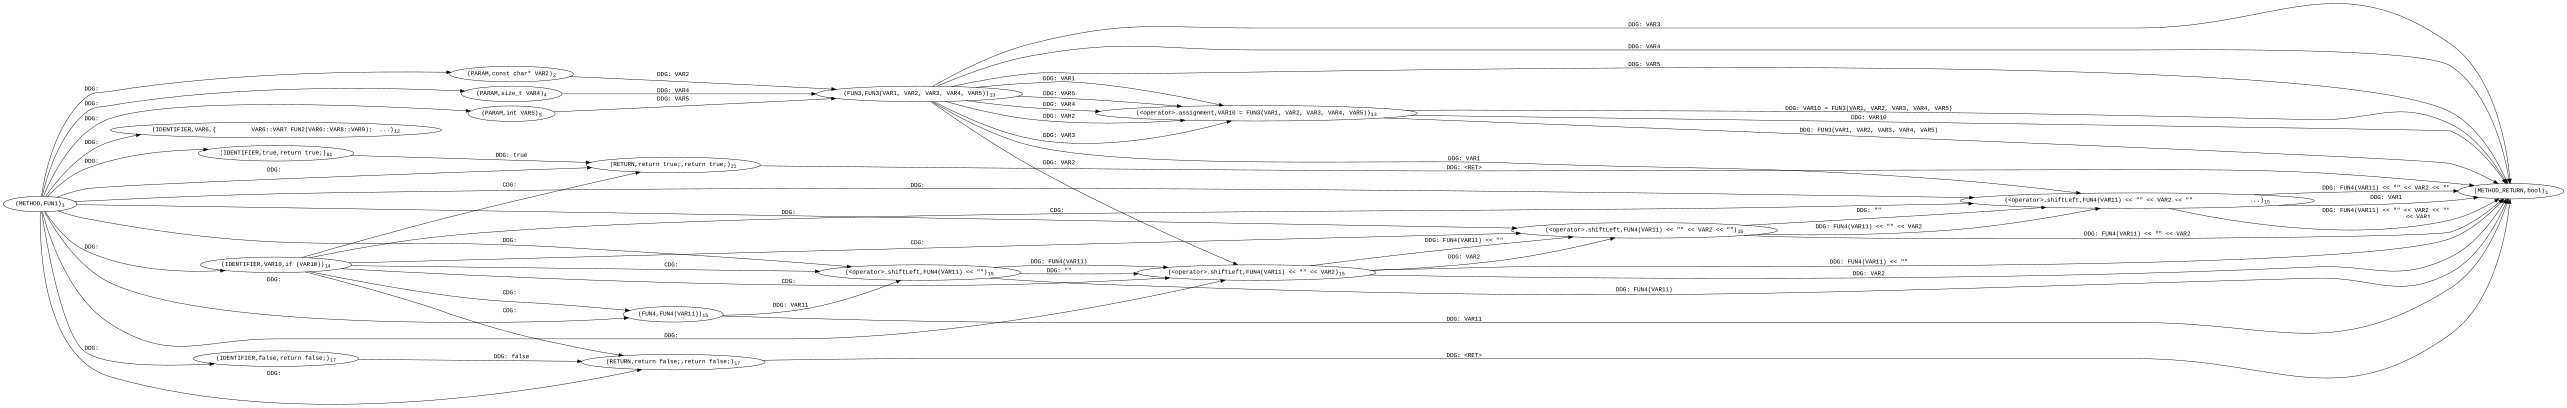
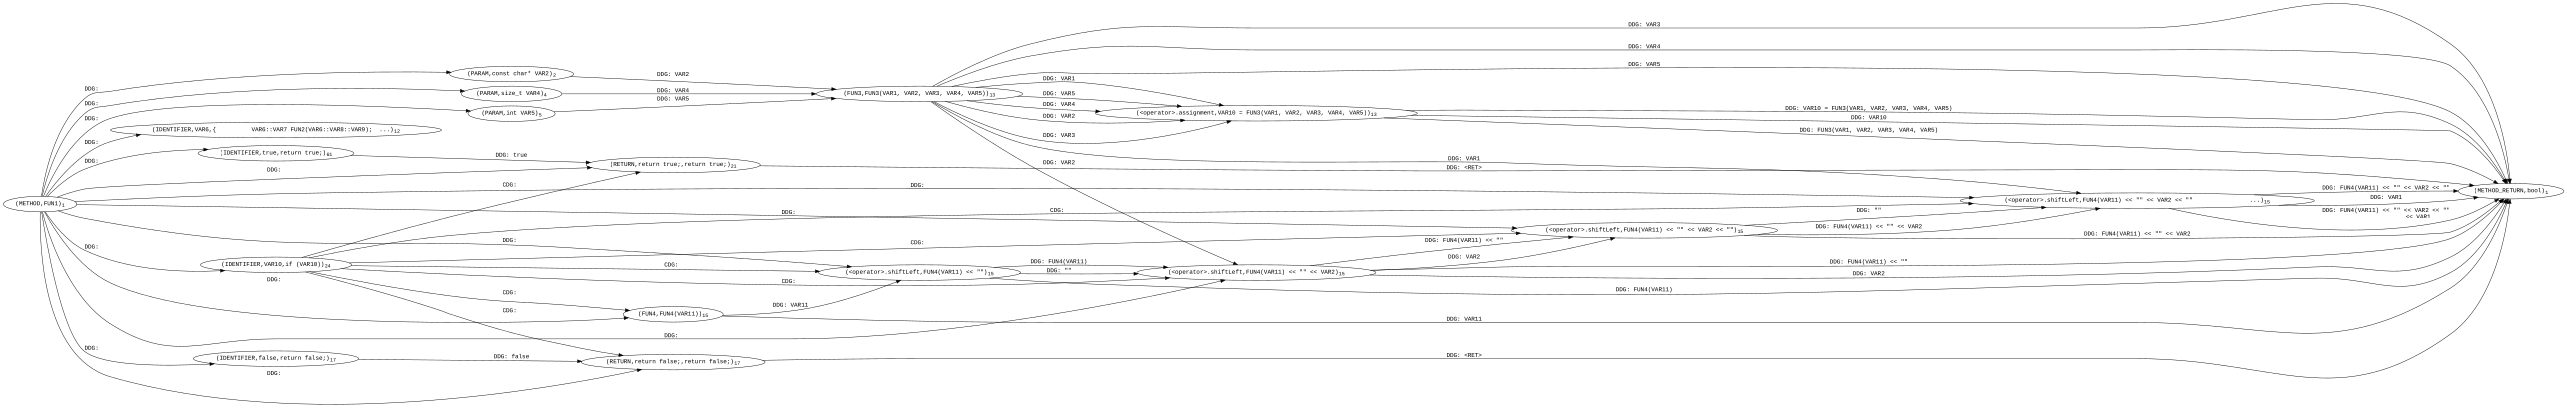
(328, 264) -> (328, 264)
